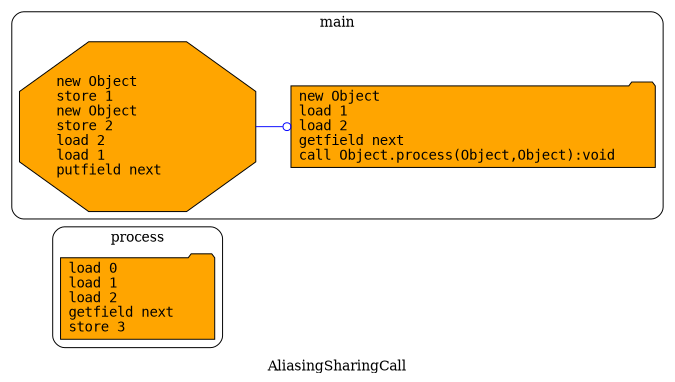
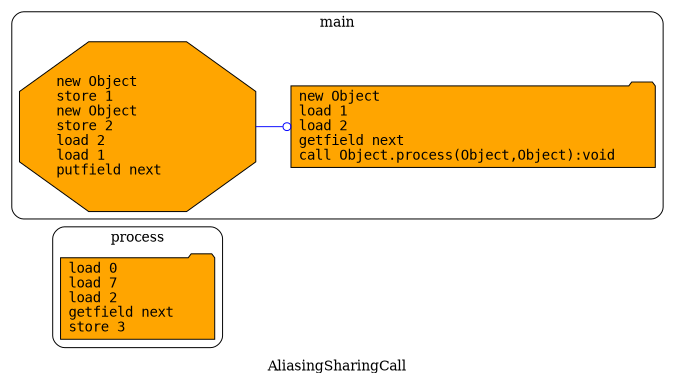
(138, 299) -> (138, 299)
